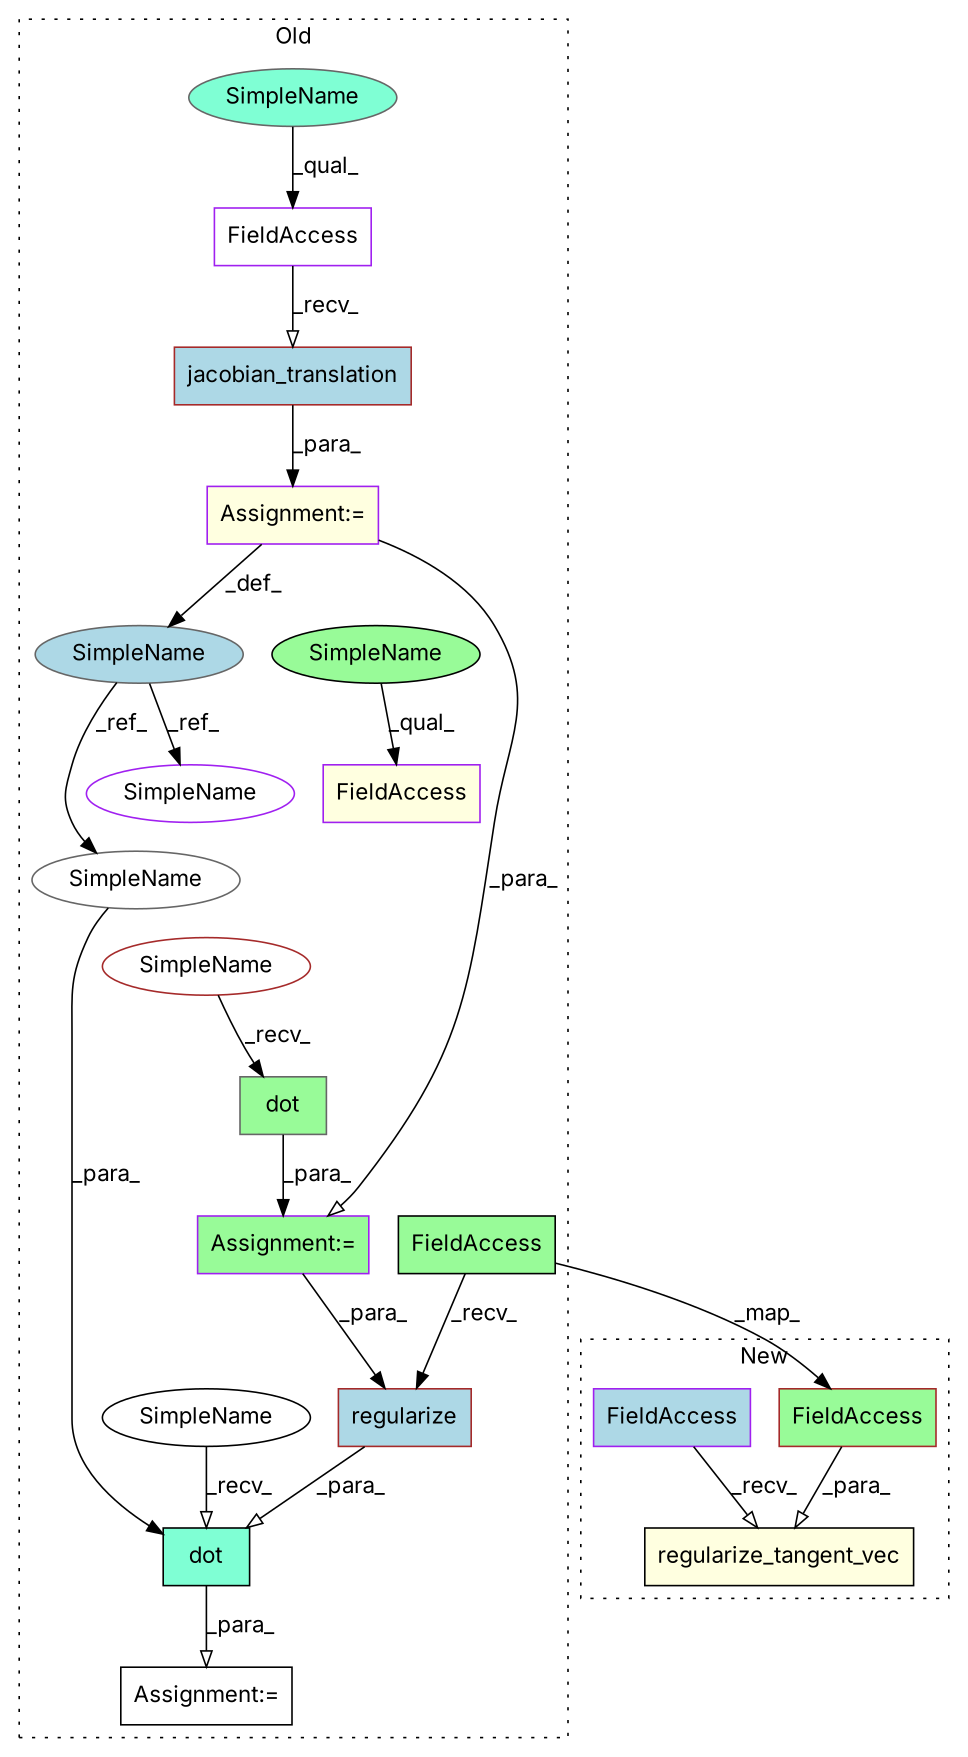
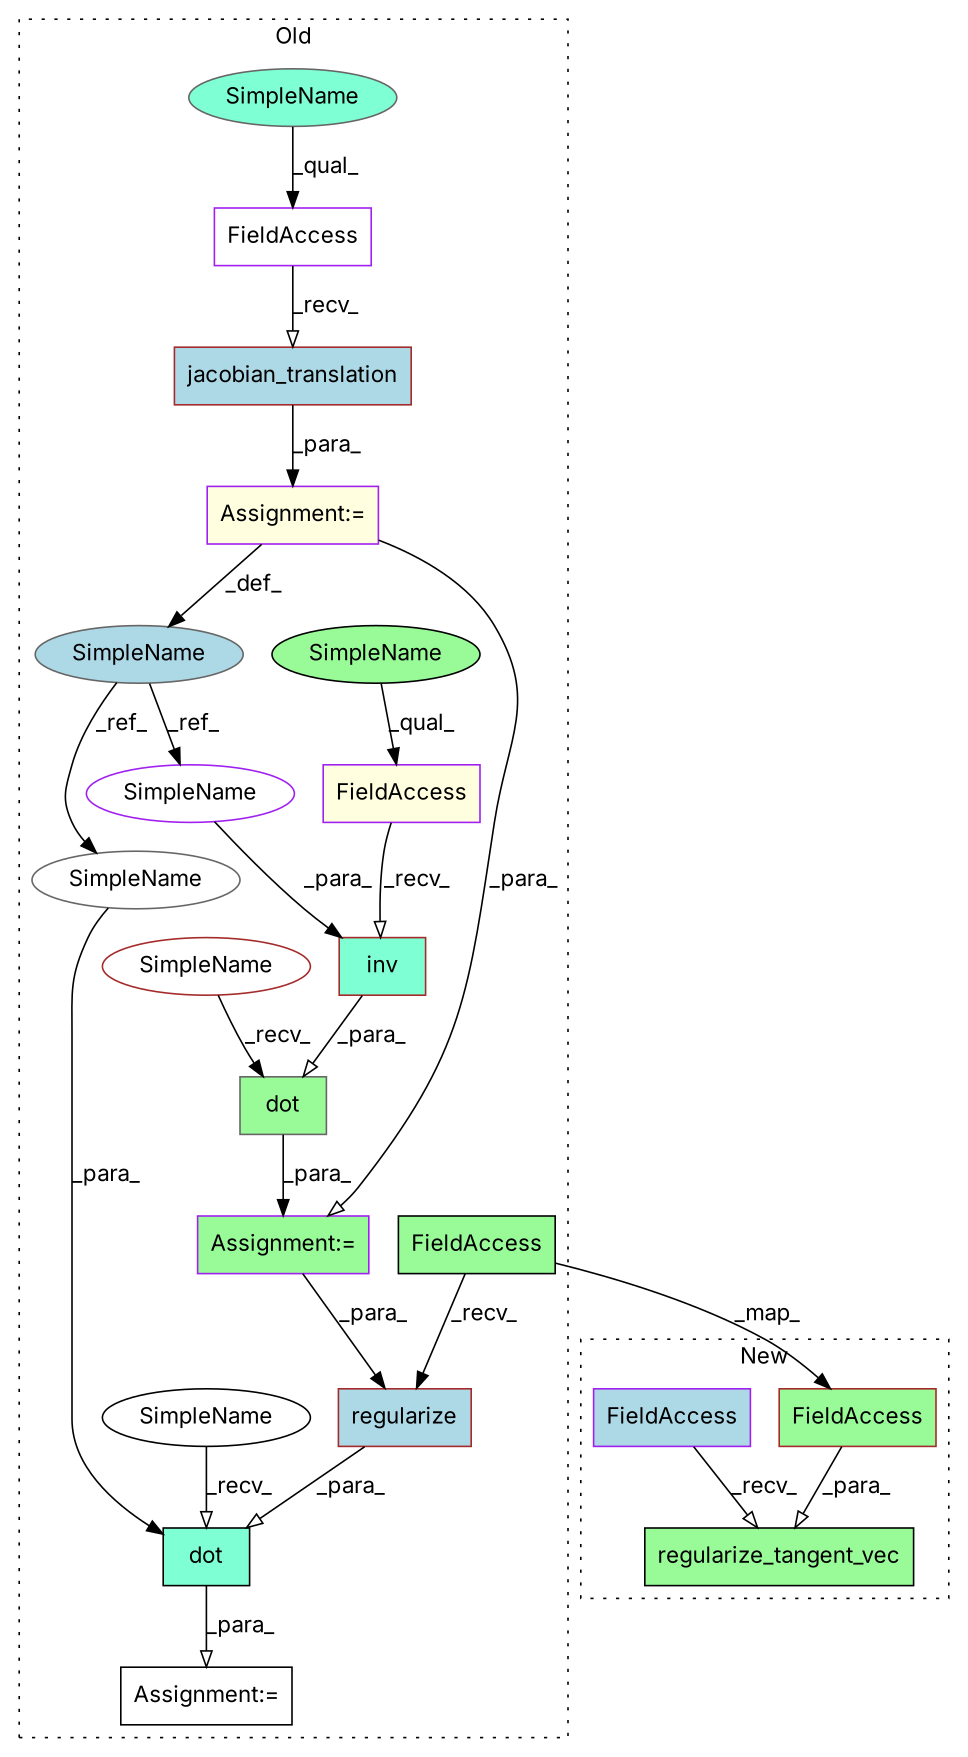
none -> (382, 966)
(779, 1557) -> (779, 1557)
